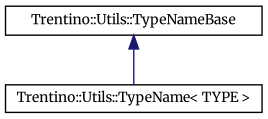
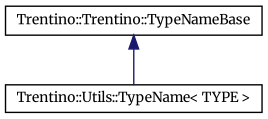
(134, 21) -> (134, 21)
